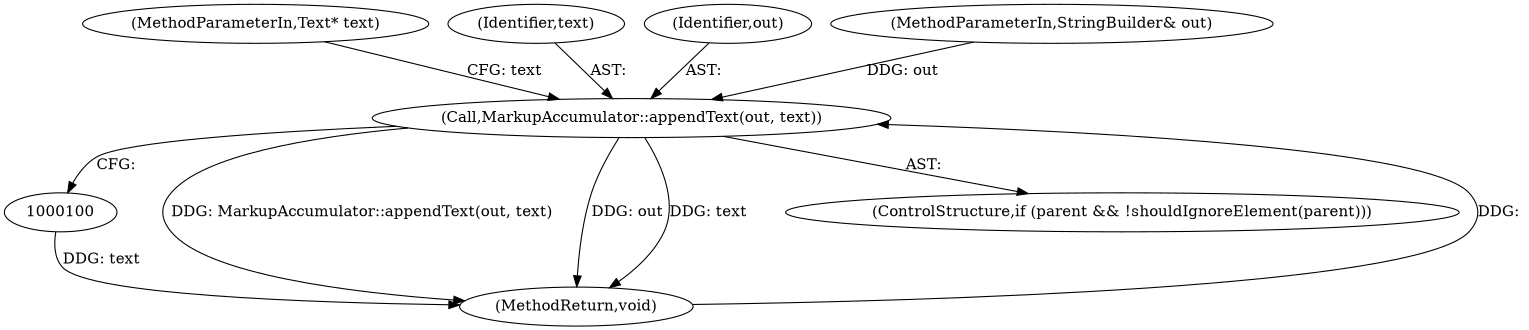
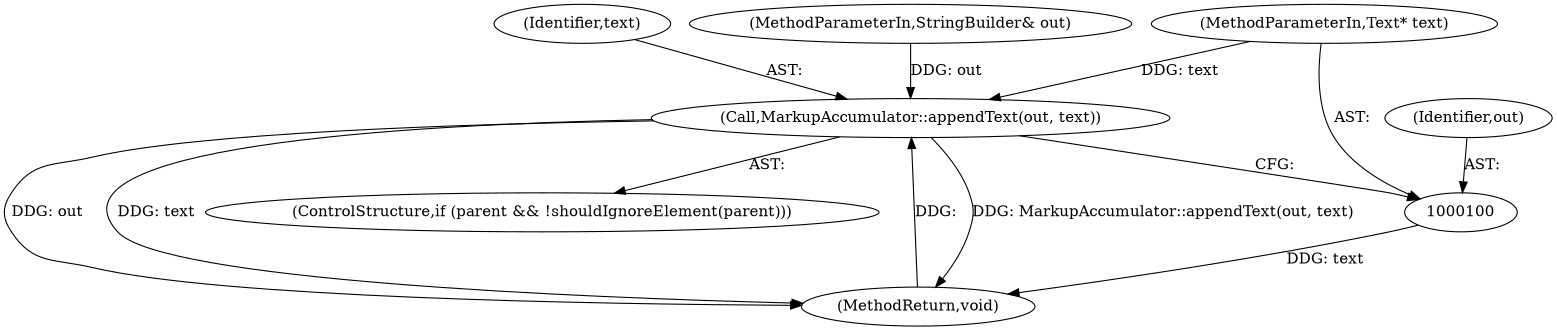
(684, 67) -> (1465, 160)
(505, 71) -> (1180, 71)
none -> (1334, 137)
